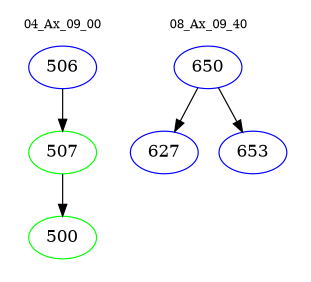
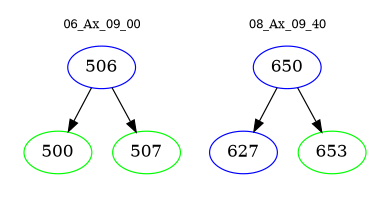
(63, 25) -> (102, 25)
(253, 152) -> (332, 152)
(63, 189) -> (83, 104)
